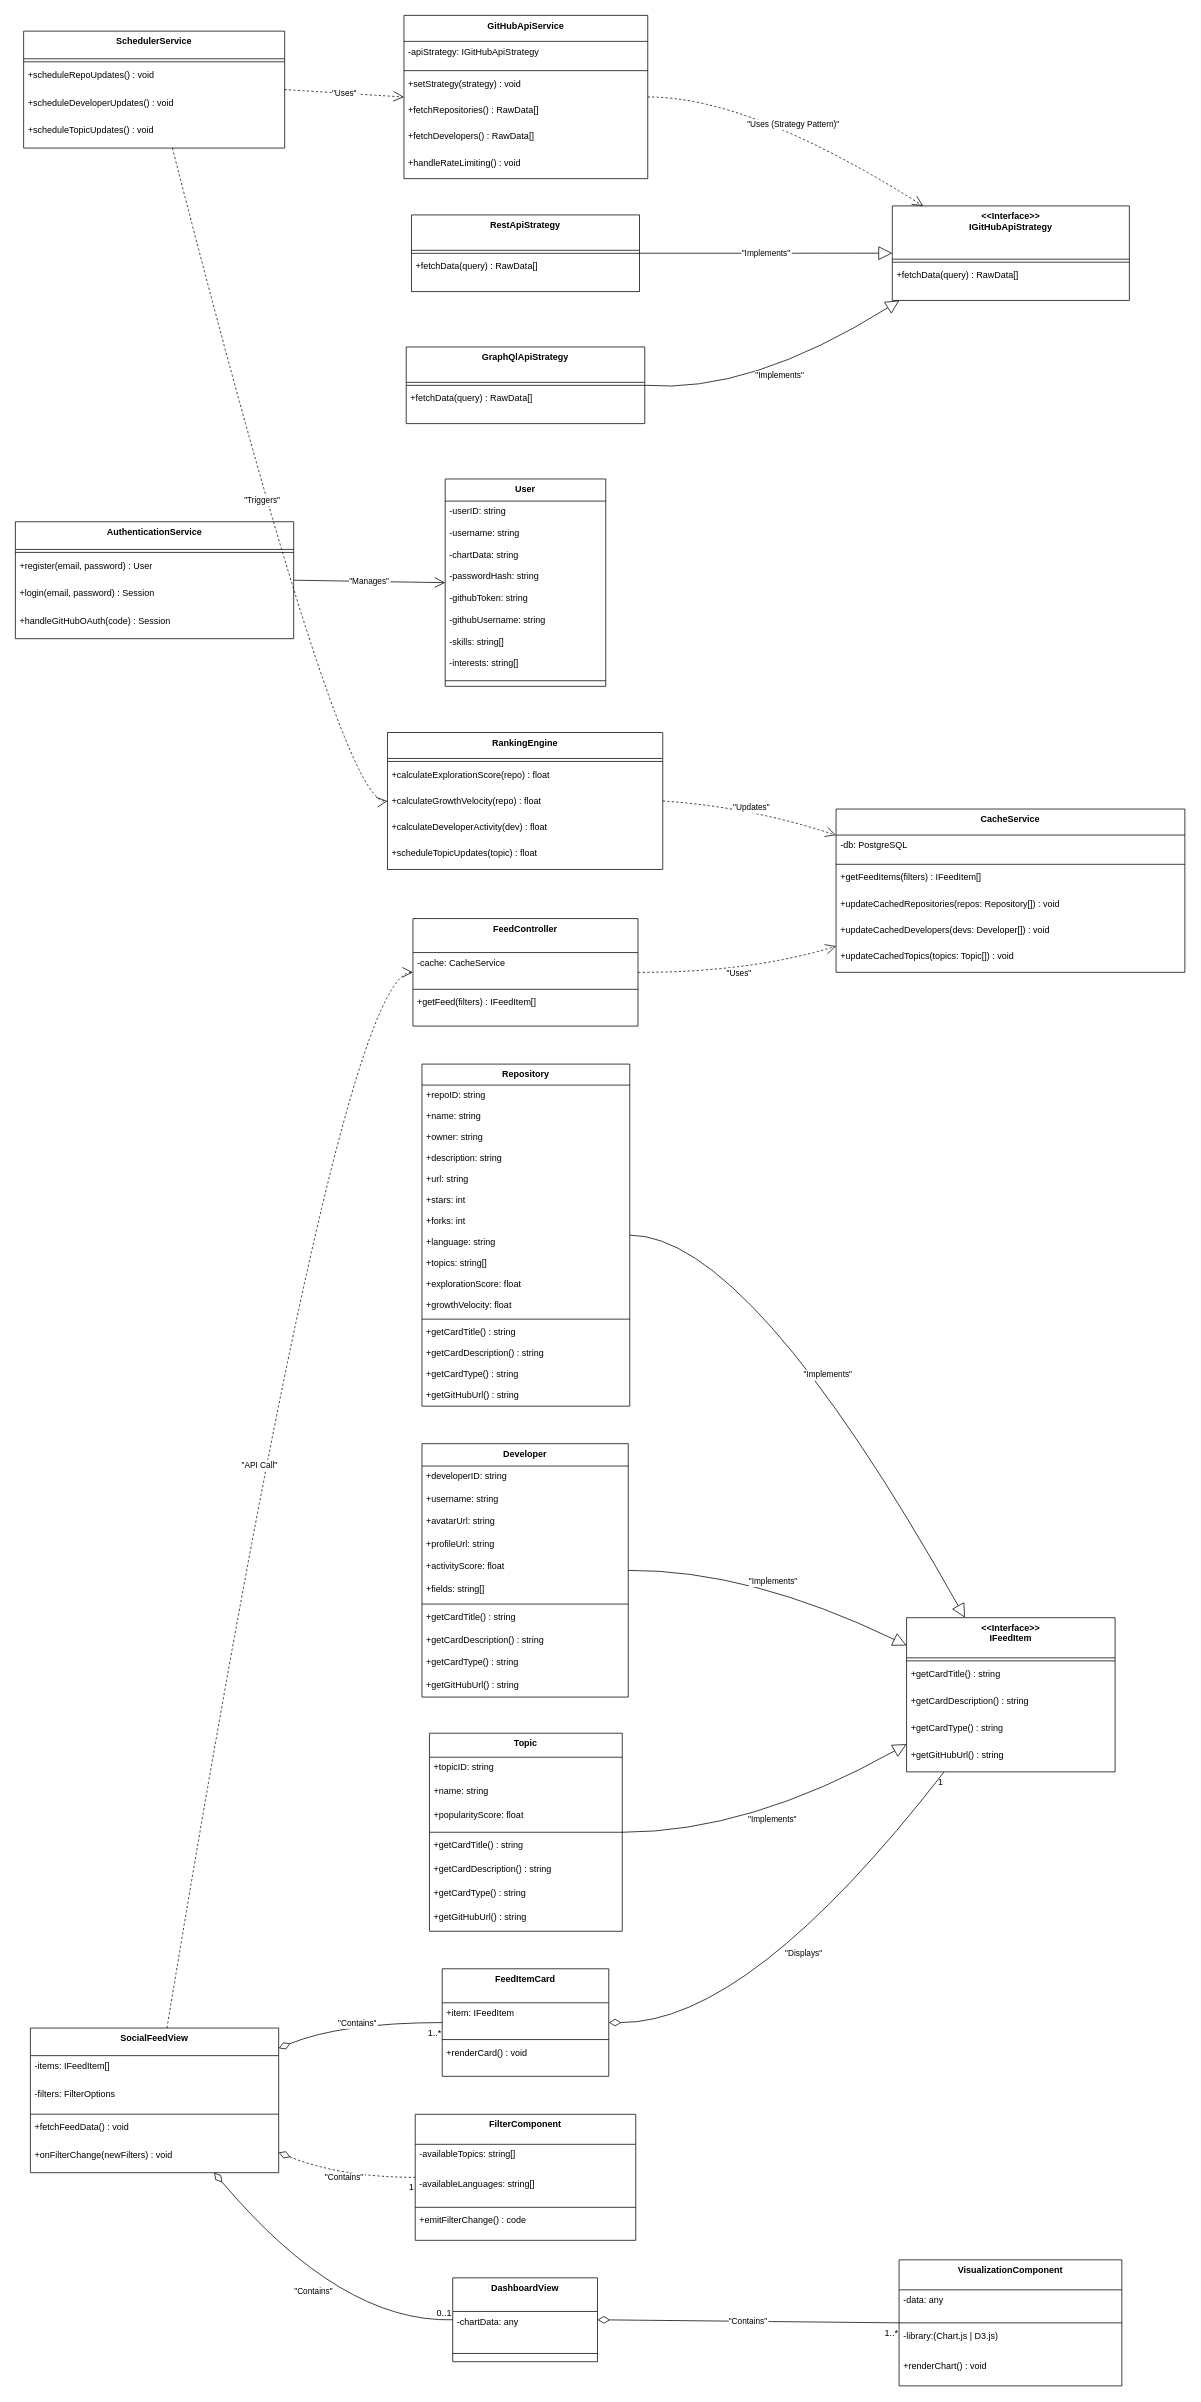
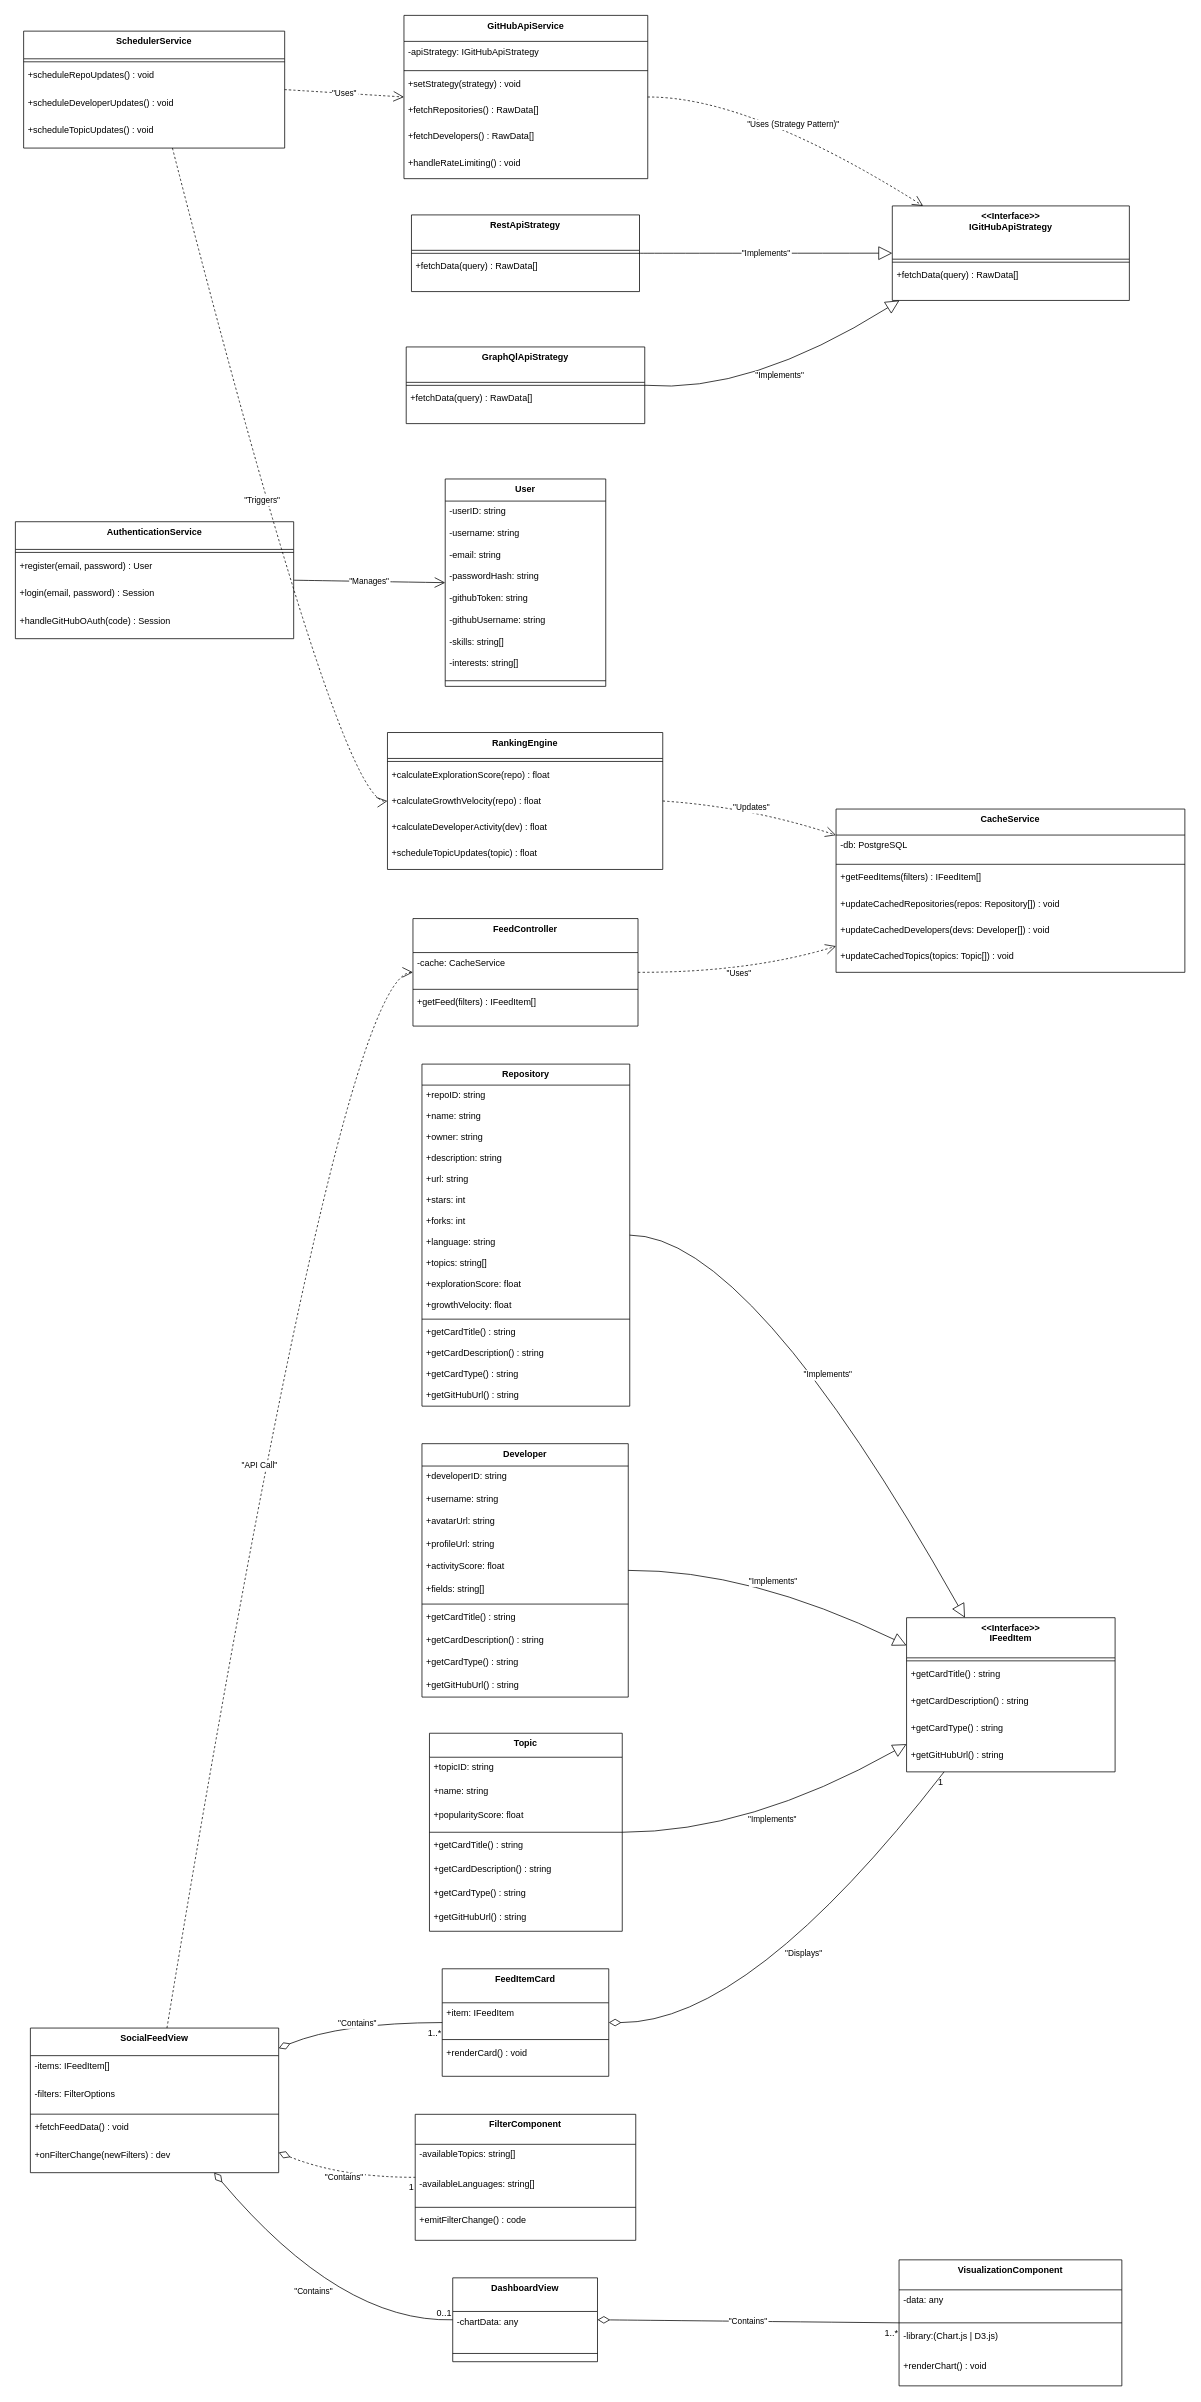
(491, 555) -> (479, 555)
(111, 2155) -> (109, 2155)
